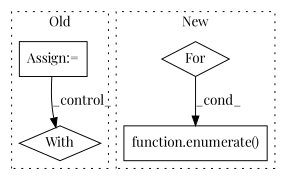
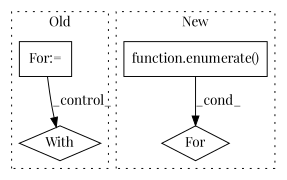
(53, 59) -> (45, 59)
(196, 96) -> (196, 96)
